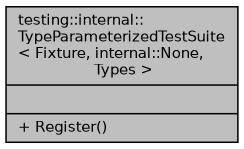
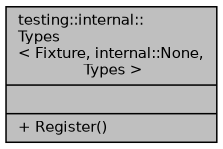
(122, 37) -> (39, 37)
